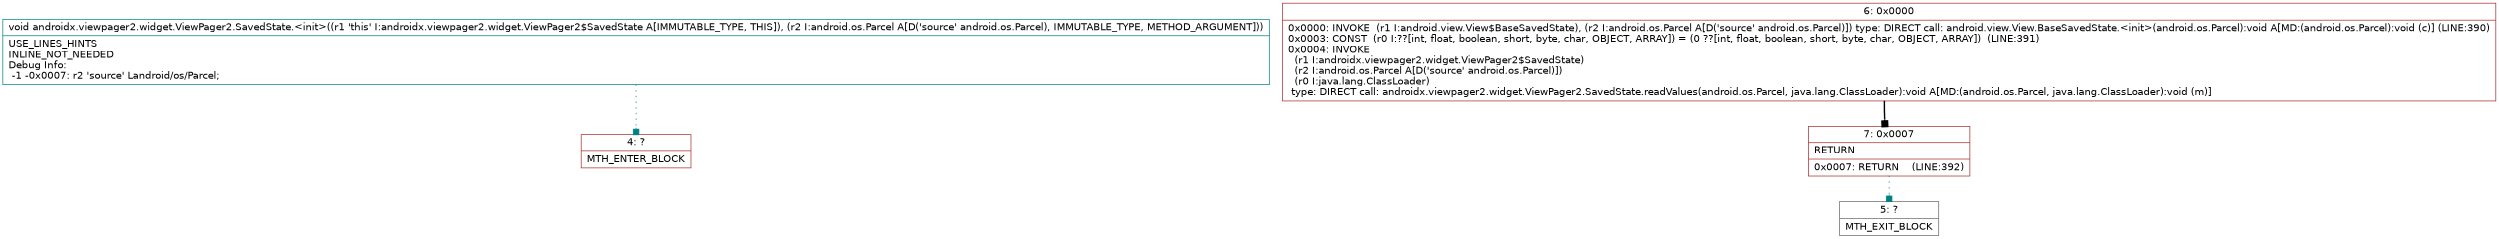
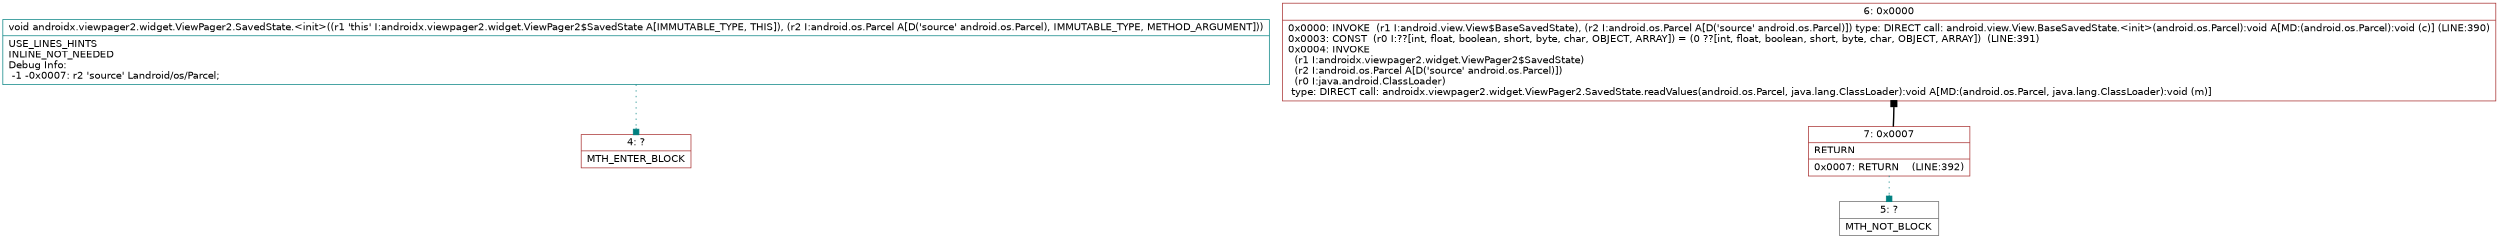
(1359, 81) -> (1367, 81)
(1884, 110) -> (1894, 117)
(1889, 227) -> (1888, 227)
